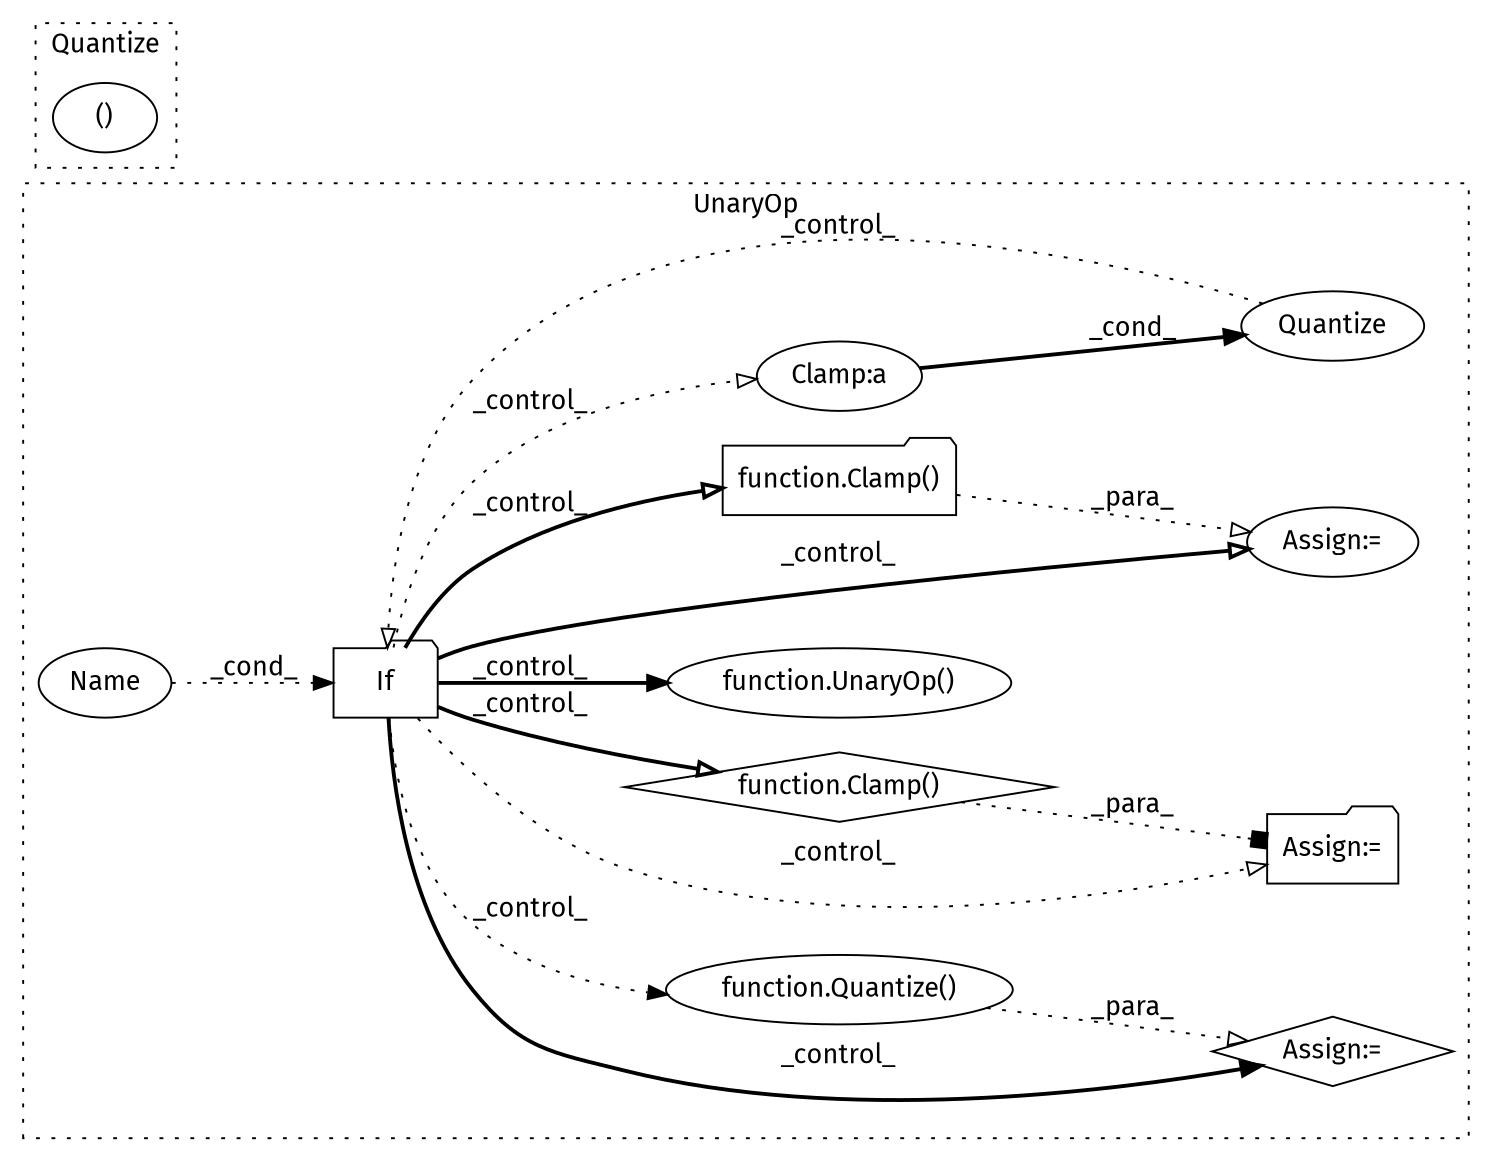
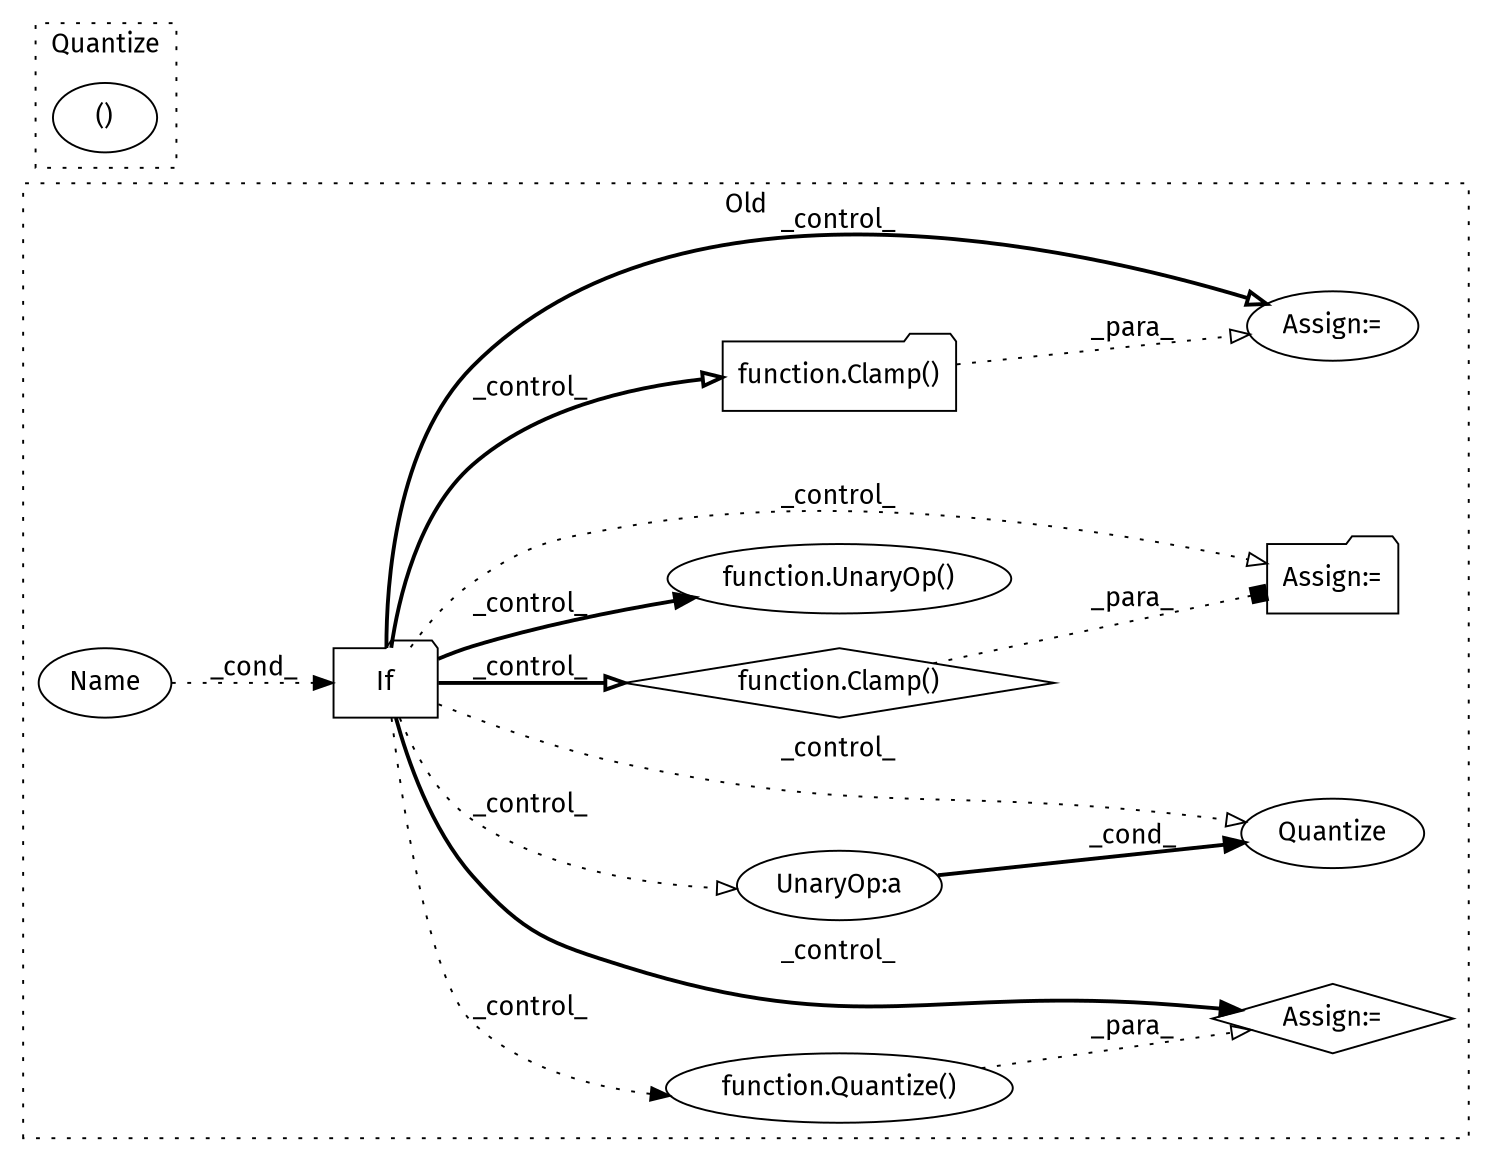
(746, 205) -> (746, 205)
(721, 255) -> (827, 794)
(839, 376) -> (839, 885)
